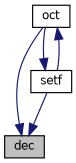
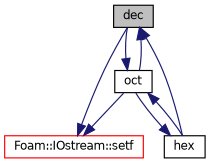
none -> (126, 45)
(51, 82) -> (185, 147)
none -> (74, 147)
